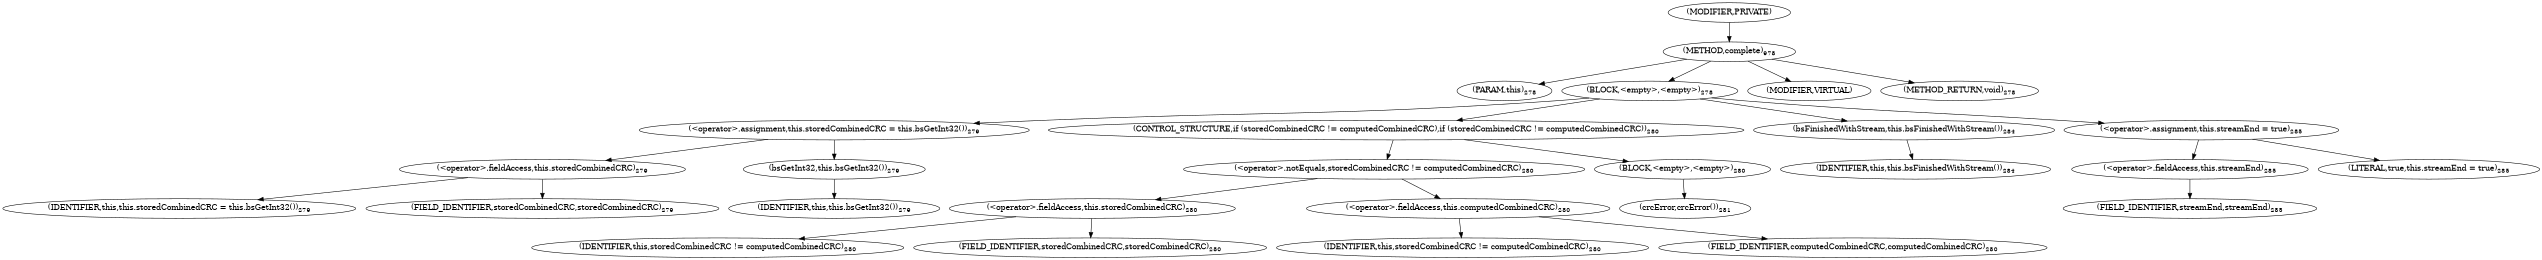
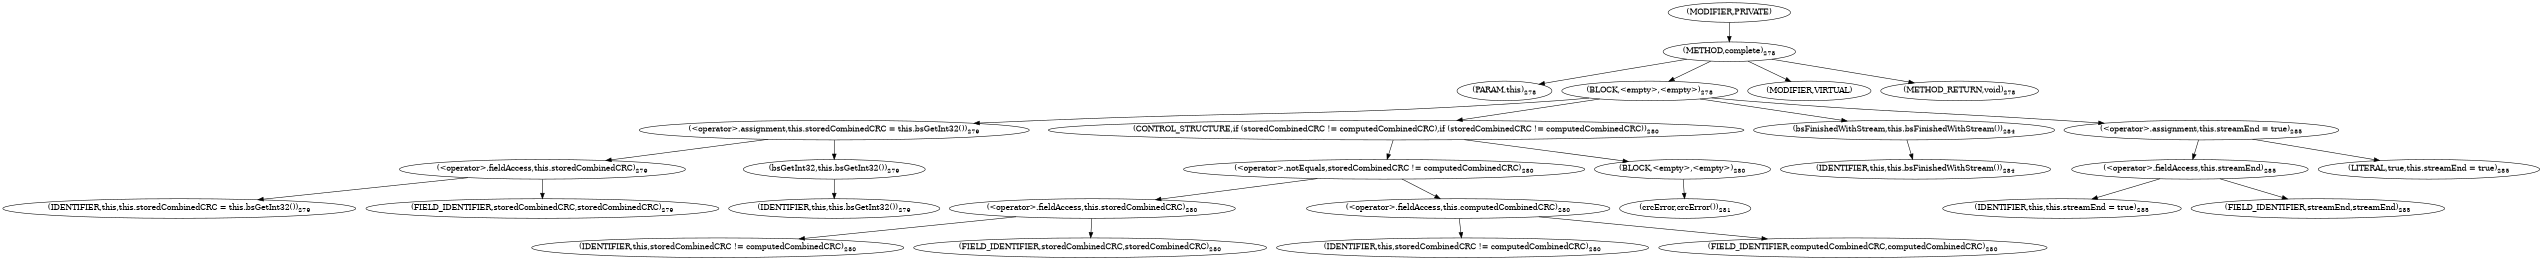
(1770, 51) -> (1770, 51)
none -> (2062, 209)
